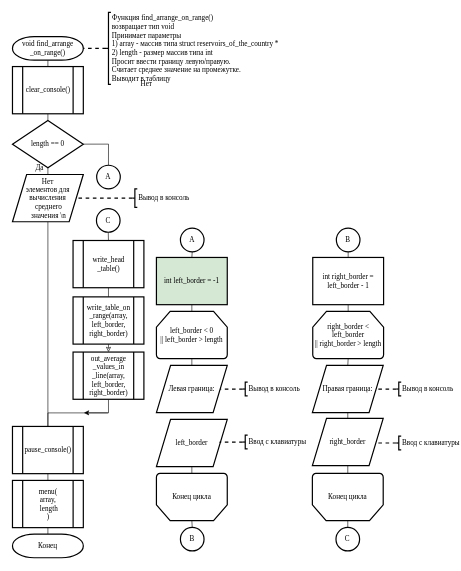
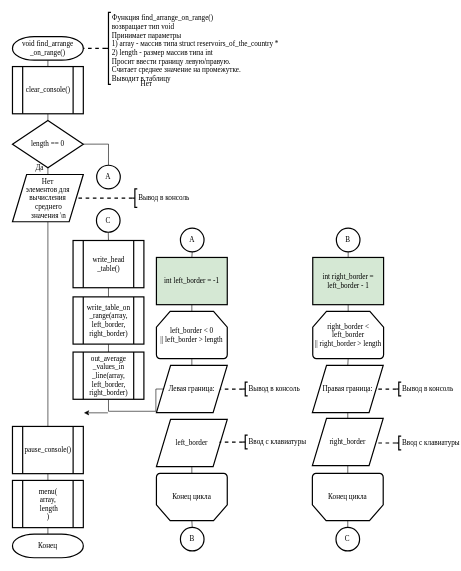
(348, 281) -> (348, 281)
(108, 346) -> (108, 348)
(67, 413) -> (143, 411)
